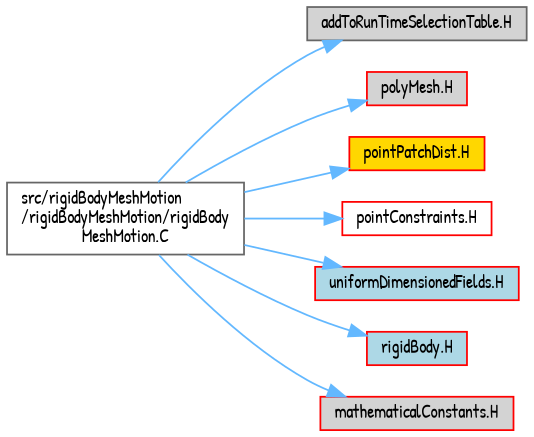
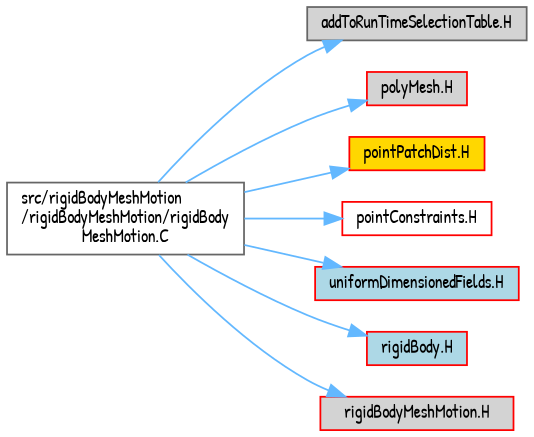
(417, 413) -> (417, 413)
